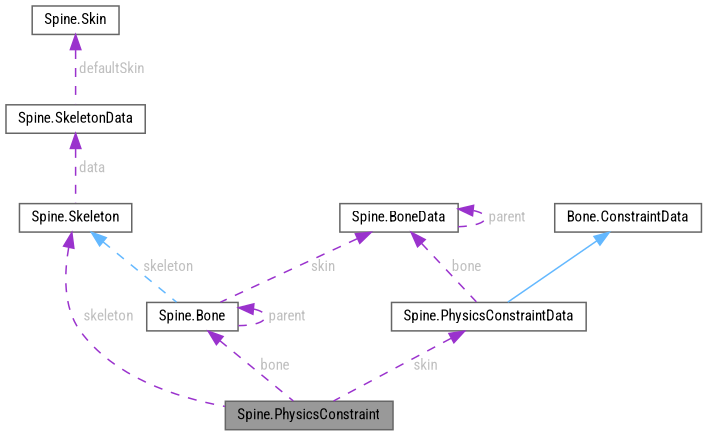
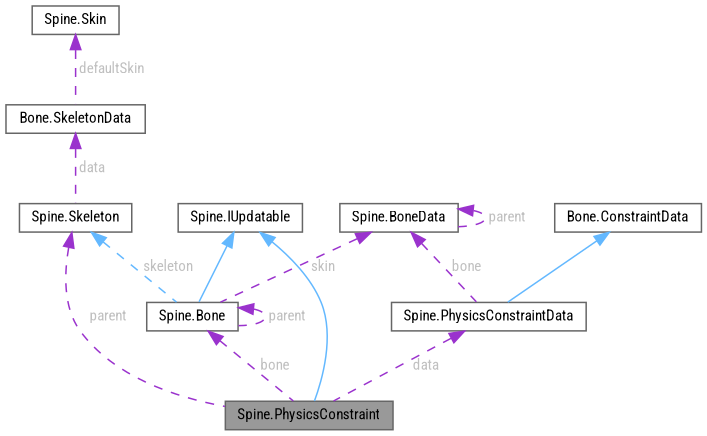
(76, 119) -> (76, 119)
none -> (240, 218)
(107, 317) -> (107, 317)
(424, 366) -> (424, 366)
